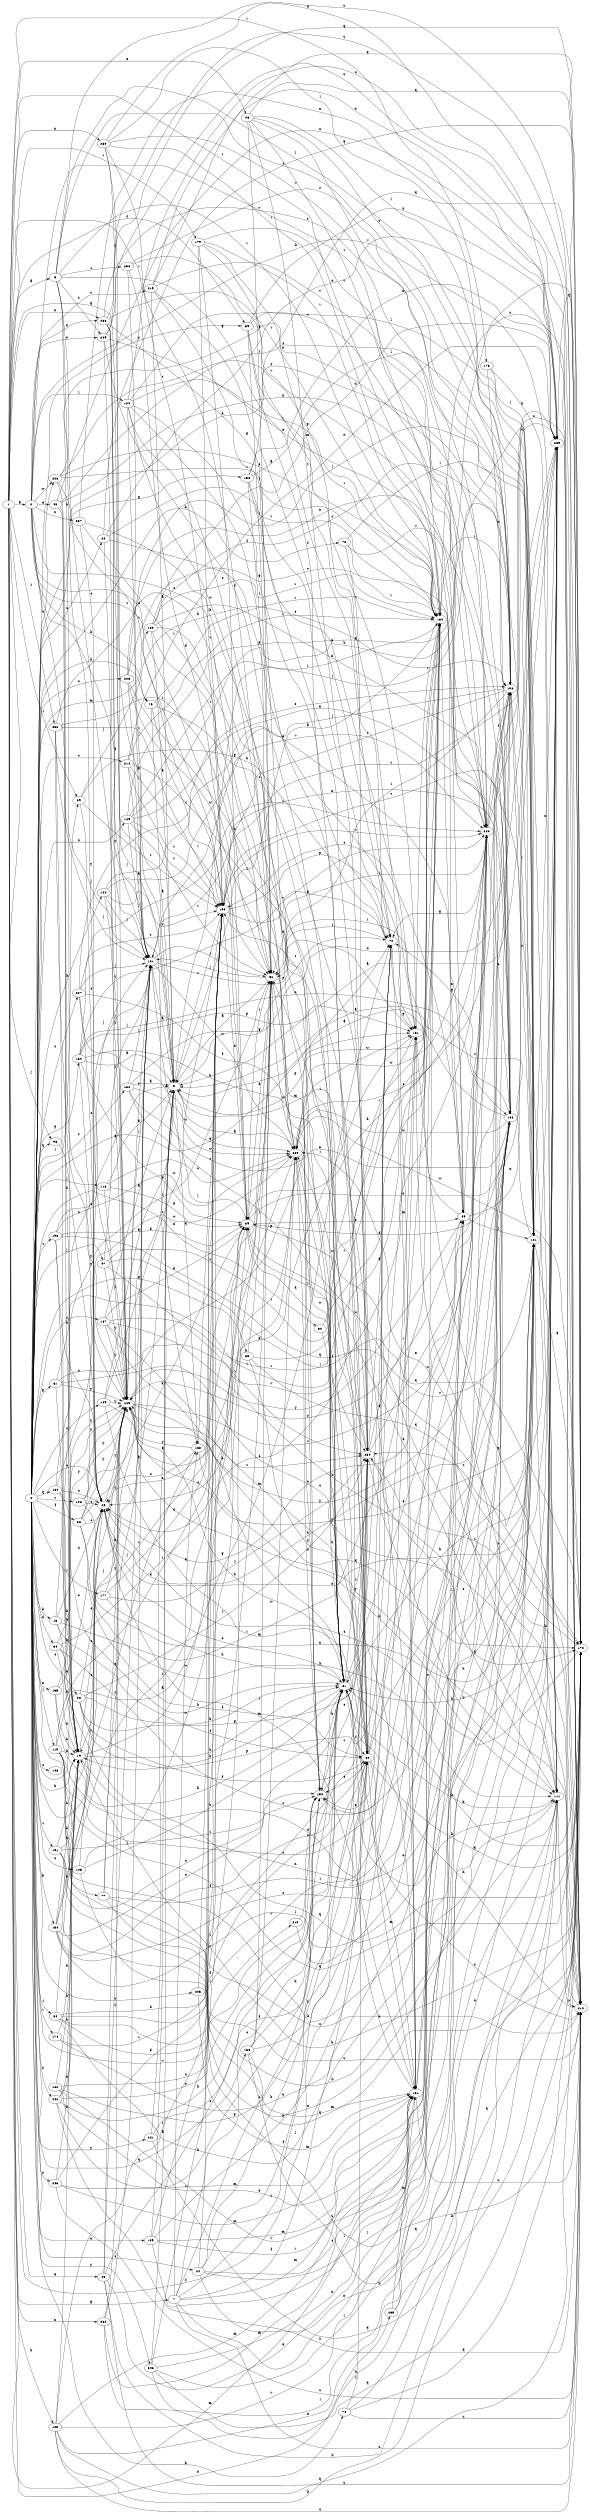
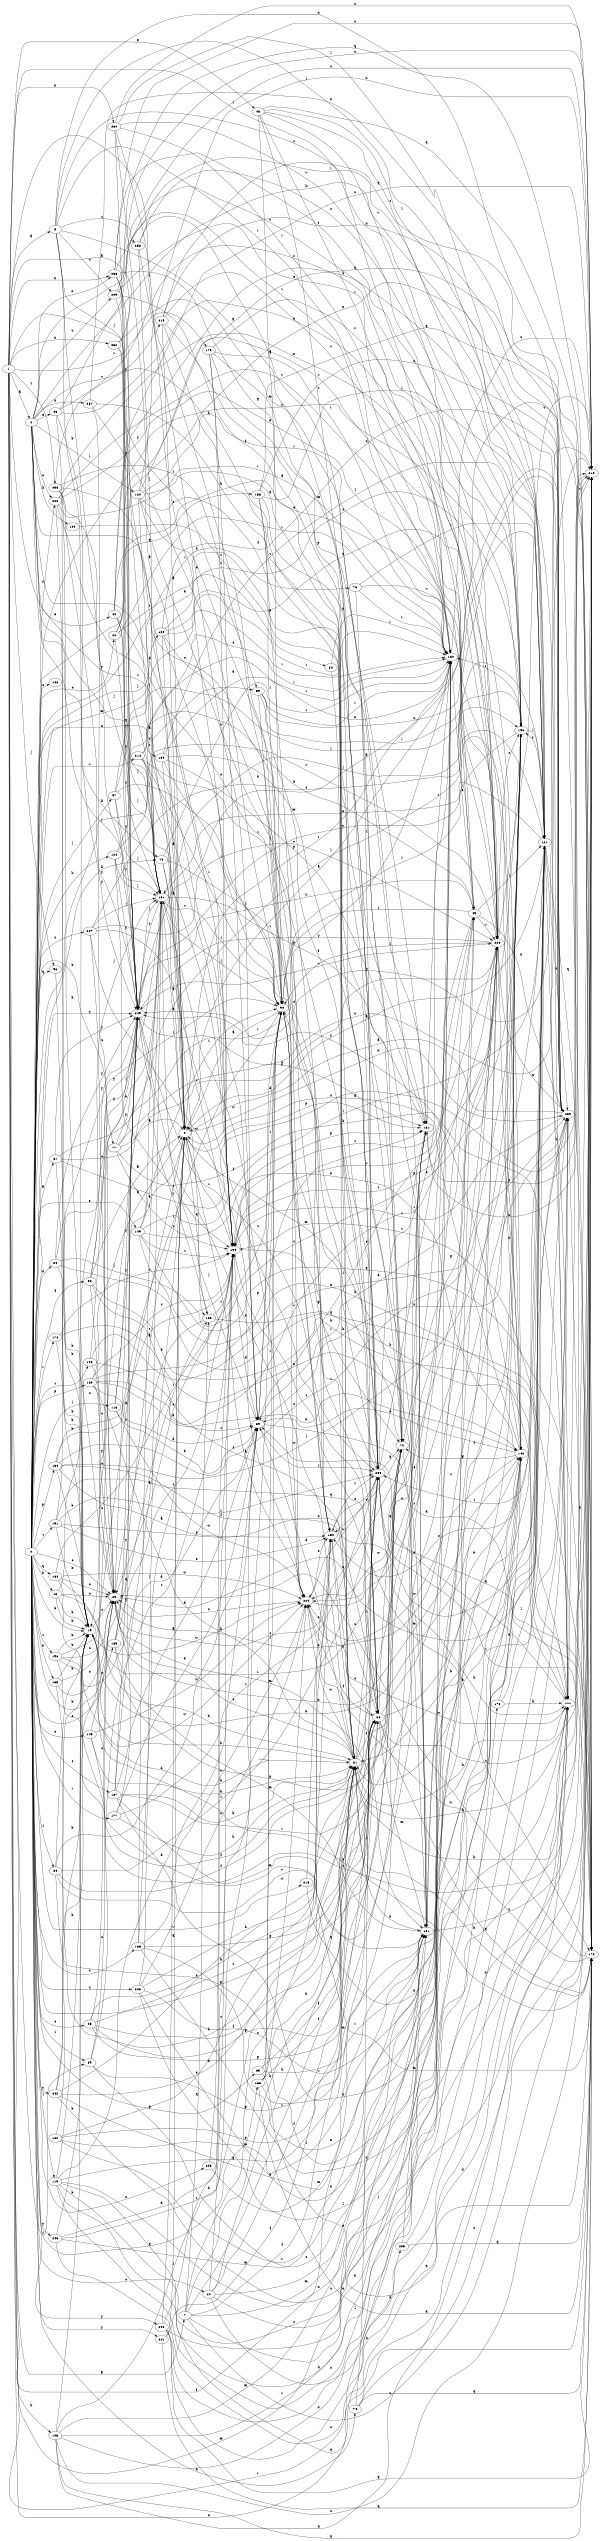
none -> (73, 527)
none -> (155, 1213)
